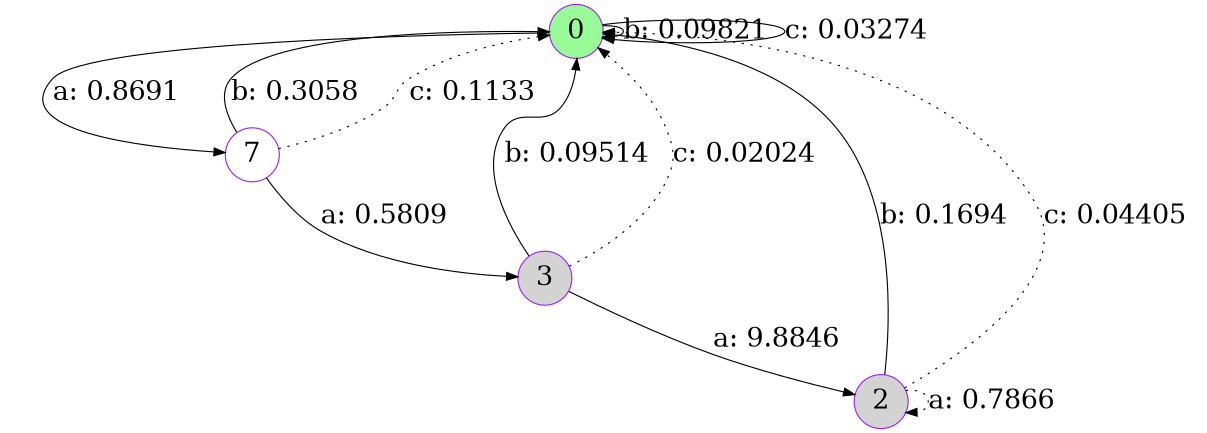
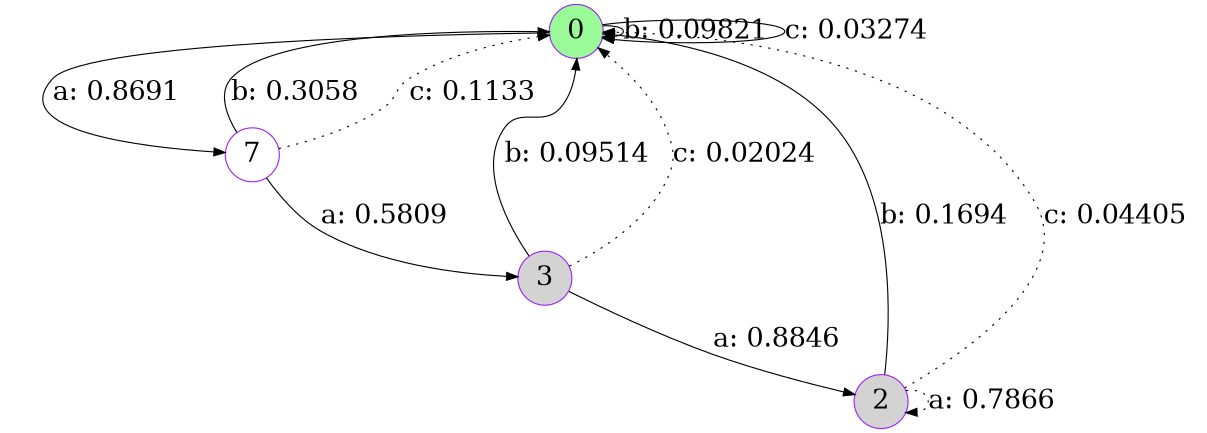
(789, 340) -> (789, 340)
